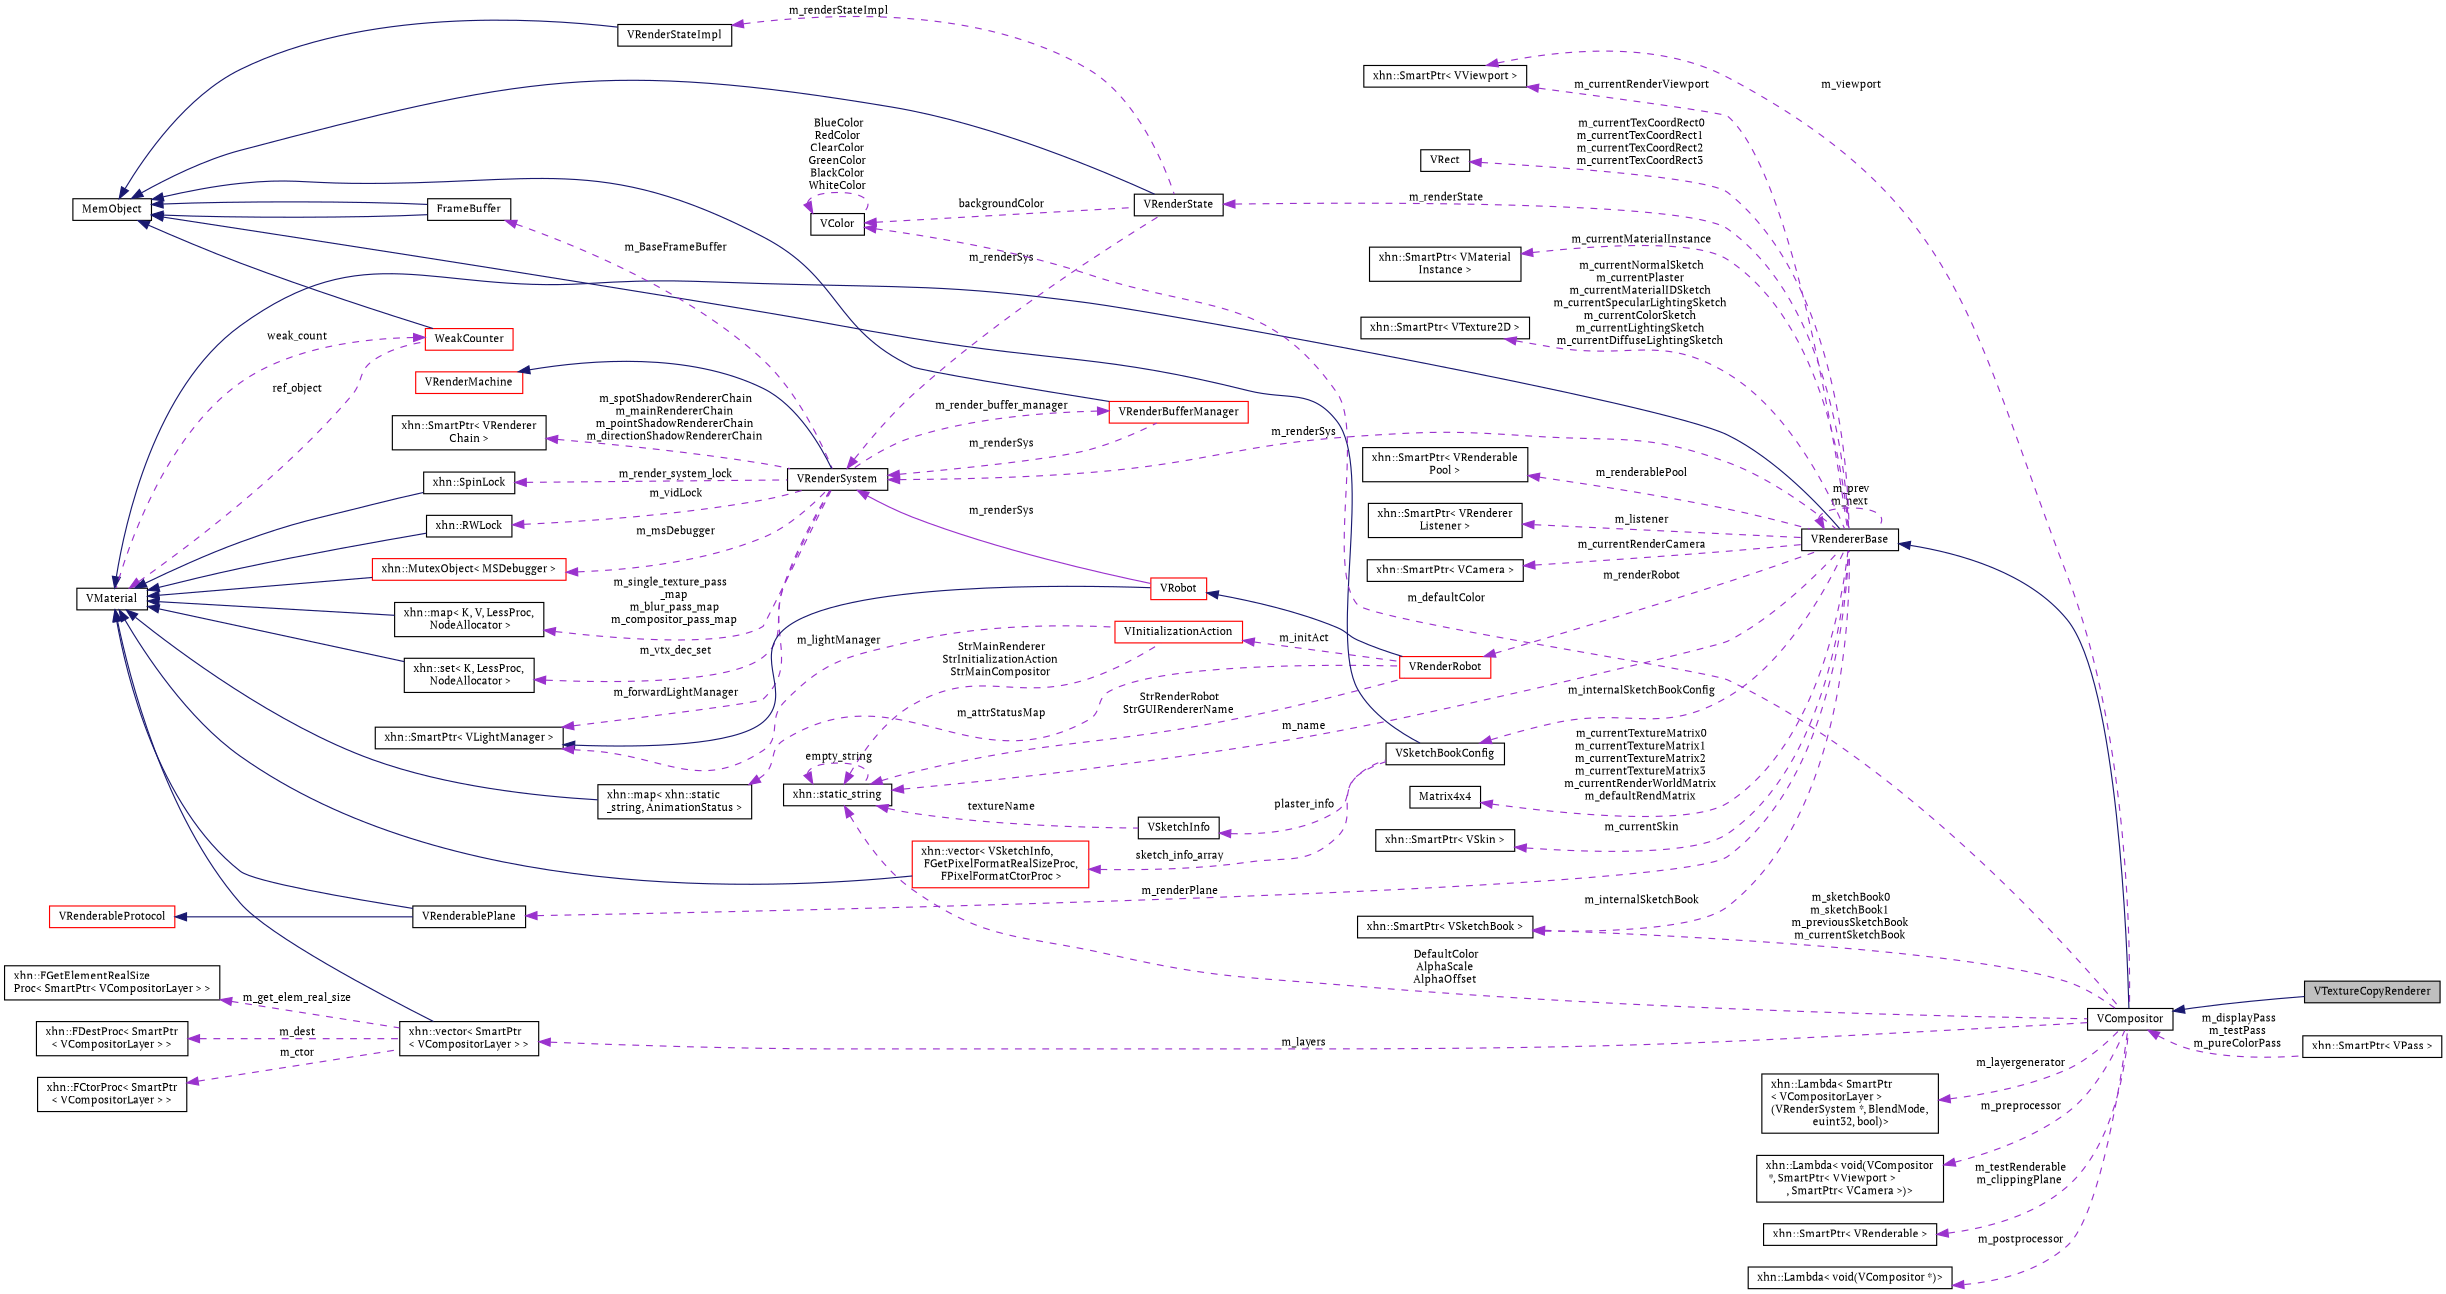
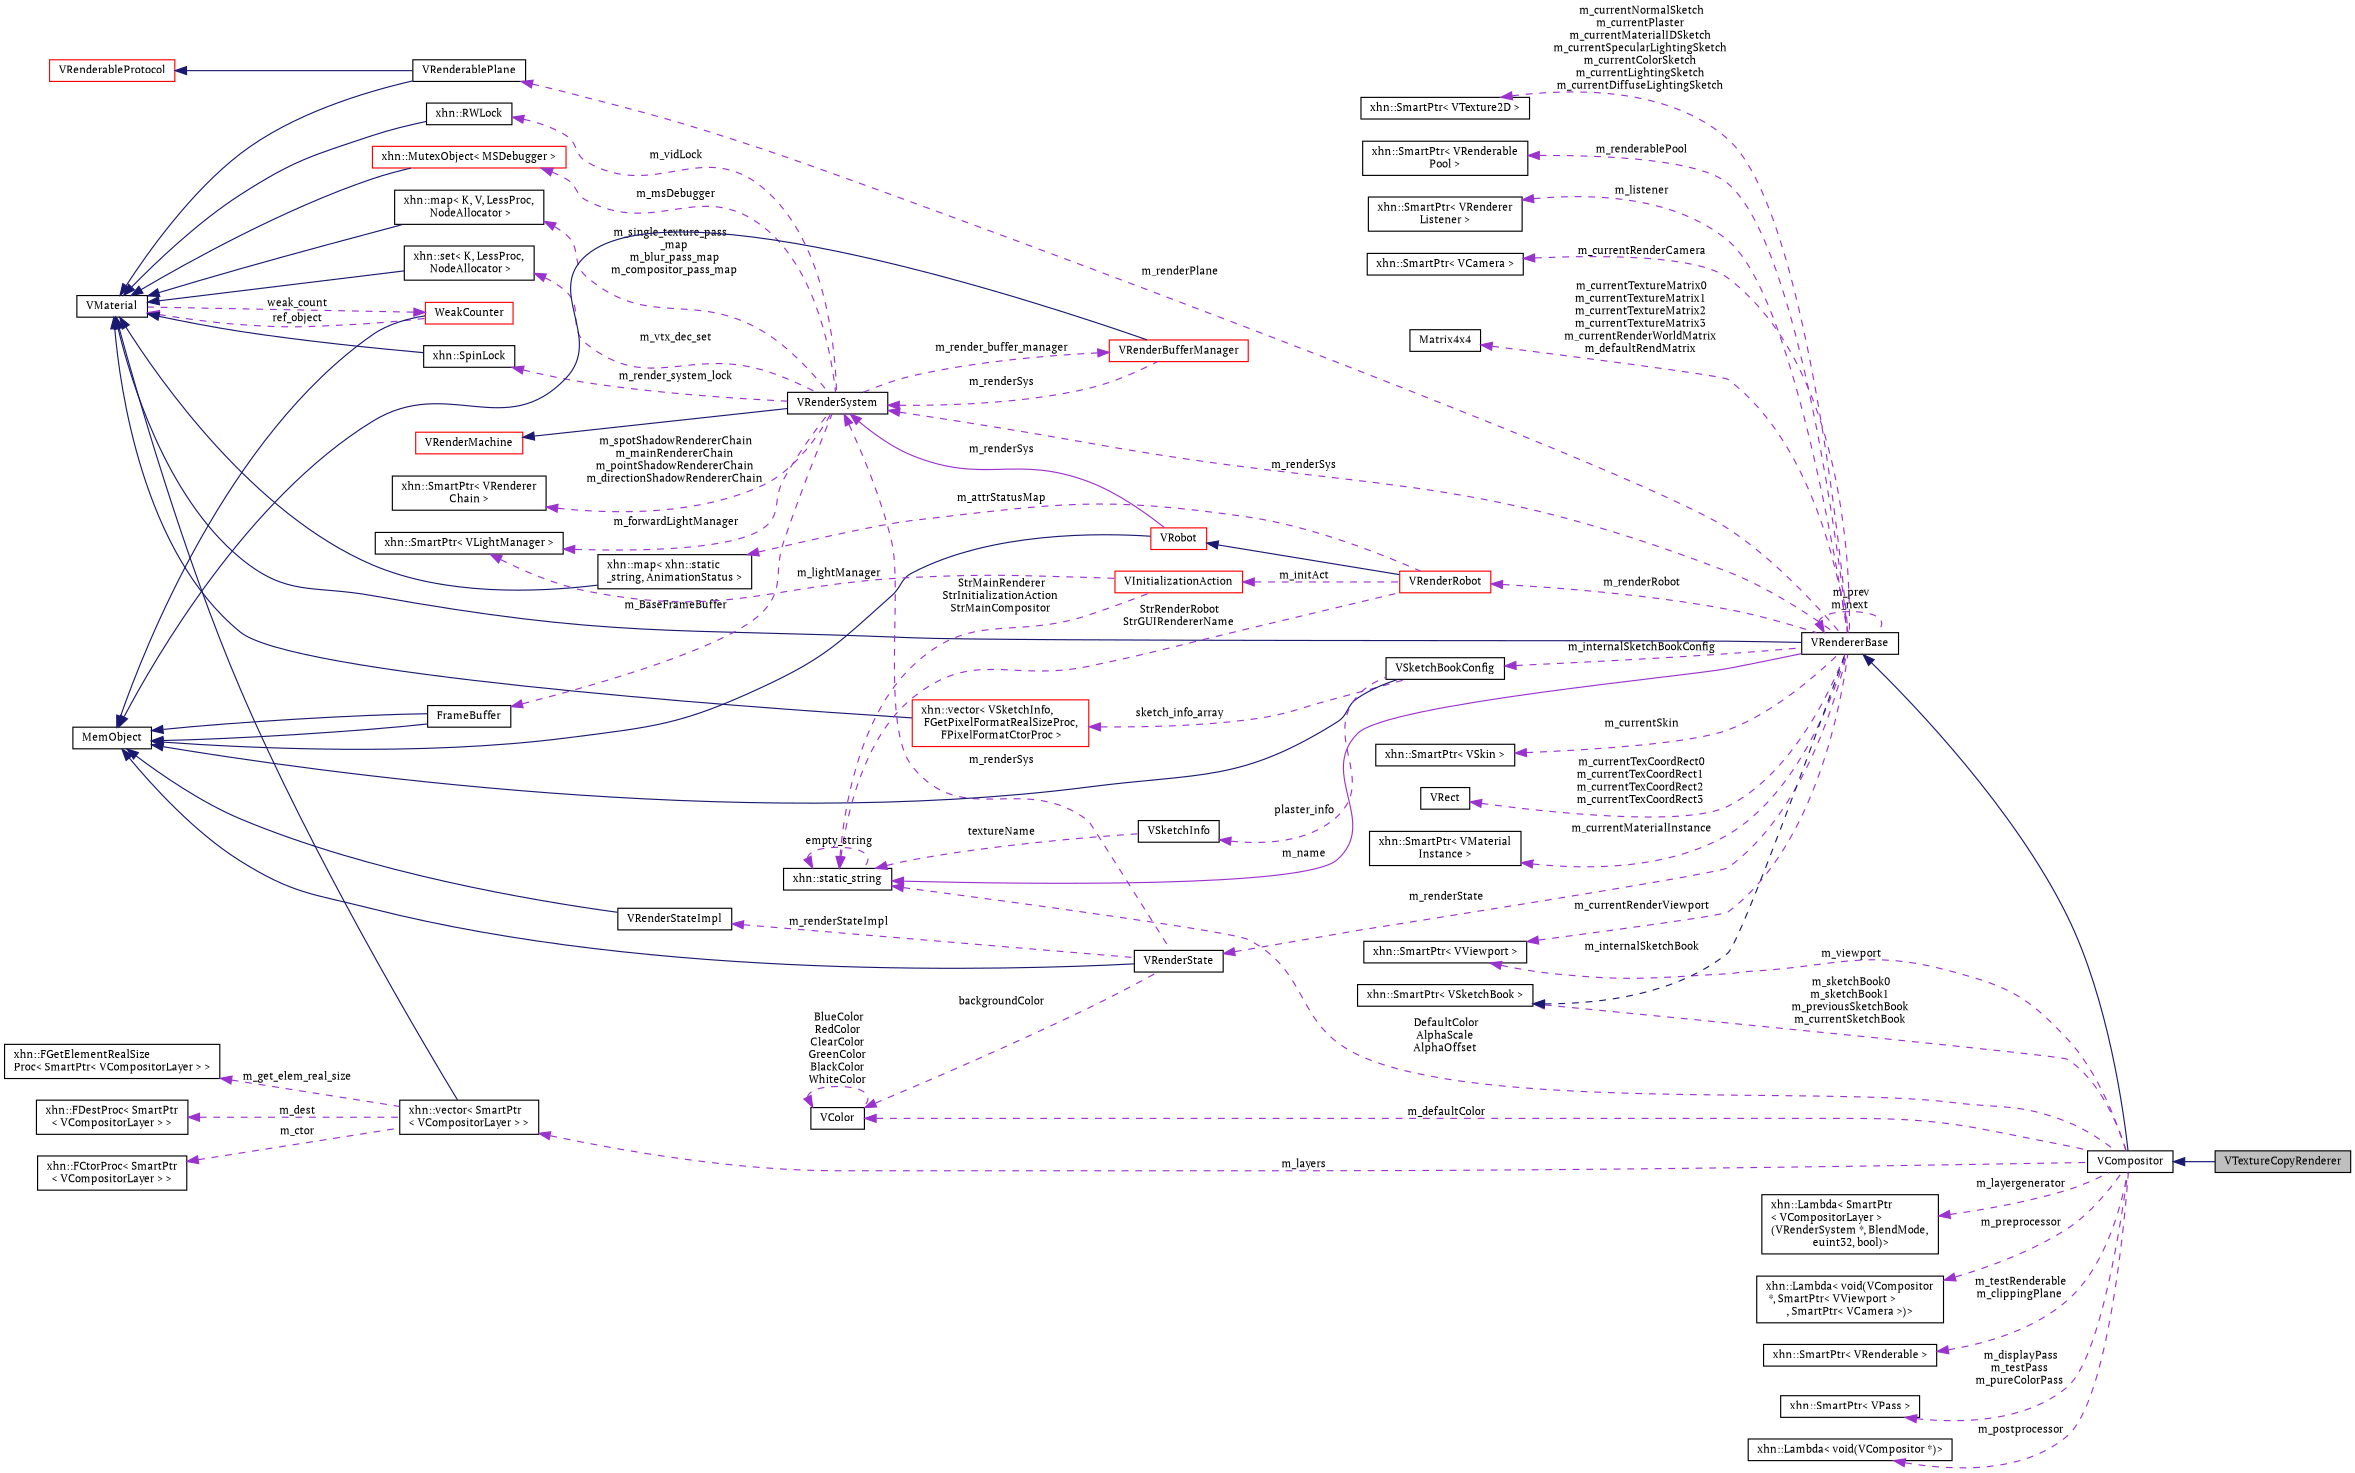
(820, 612) -> (682, 718)
(1366, 726) -> (1352, 814)
(1791, 829) -> (1750, 907)
(2229, 1056) -> (2085, 1359)
